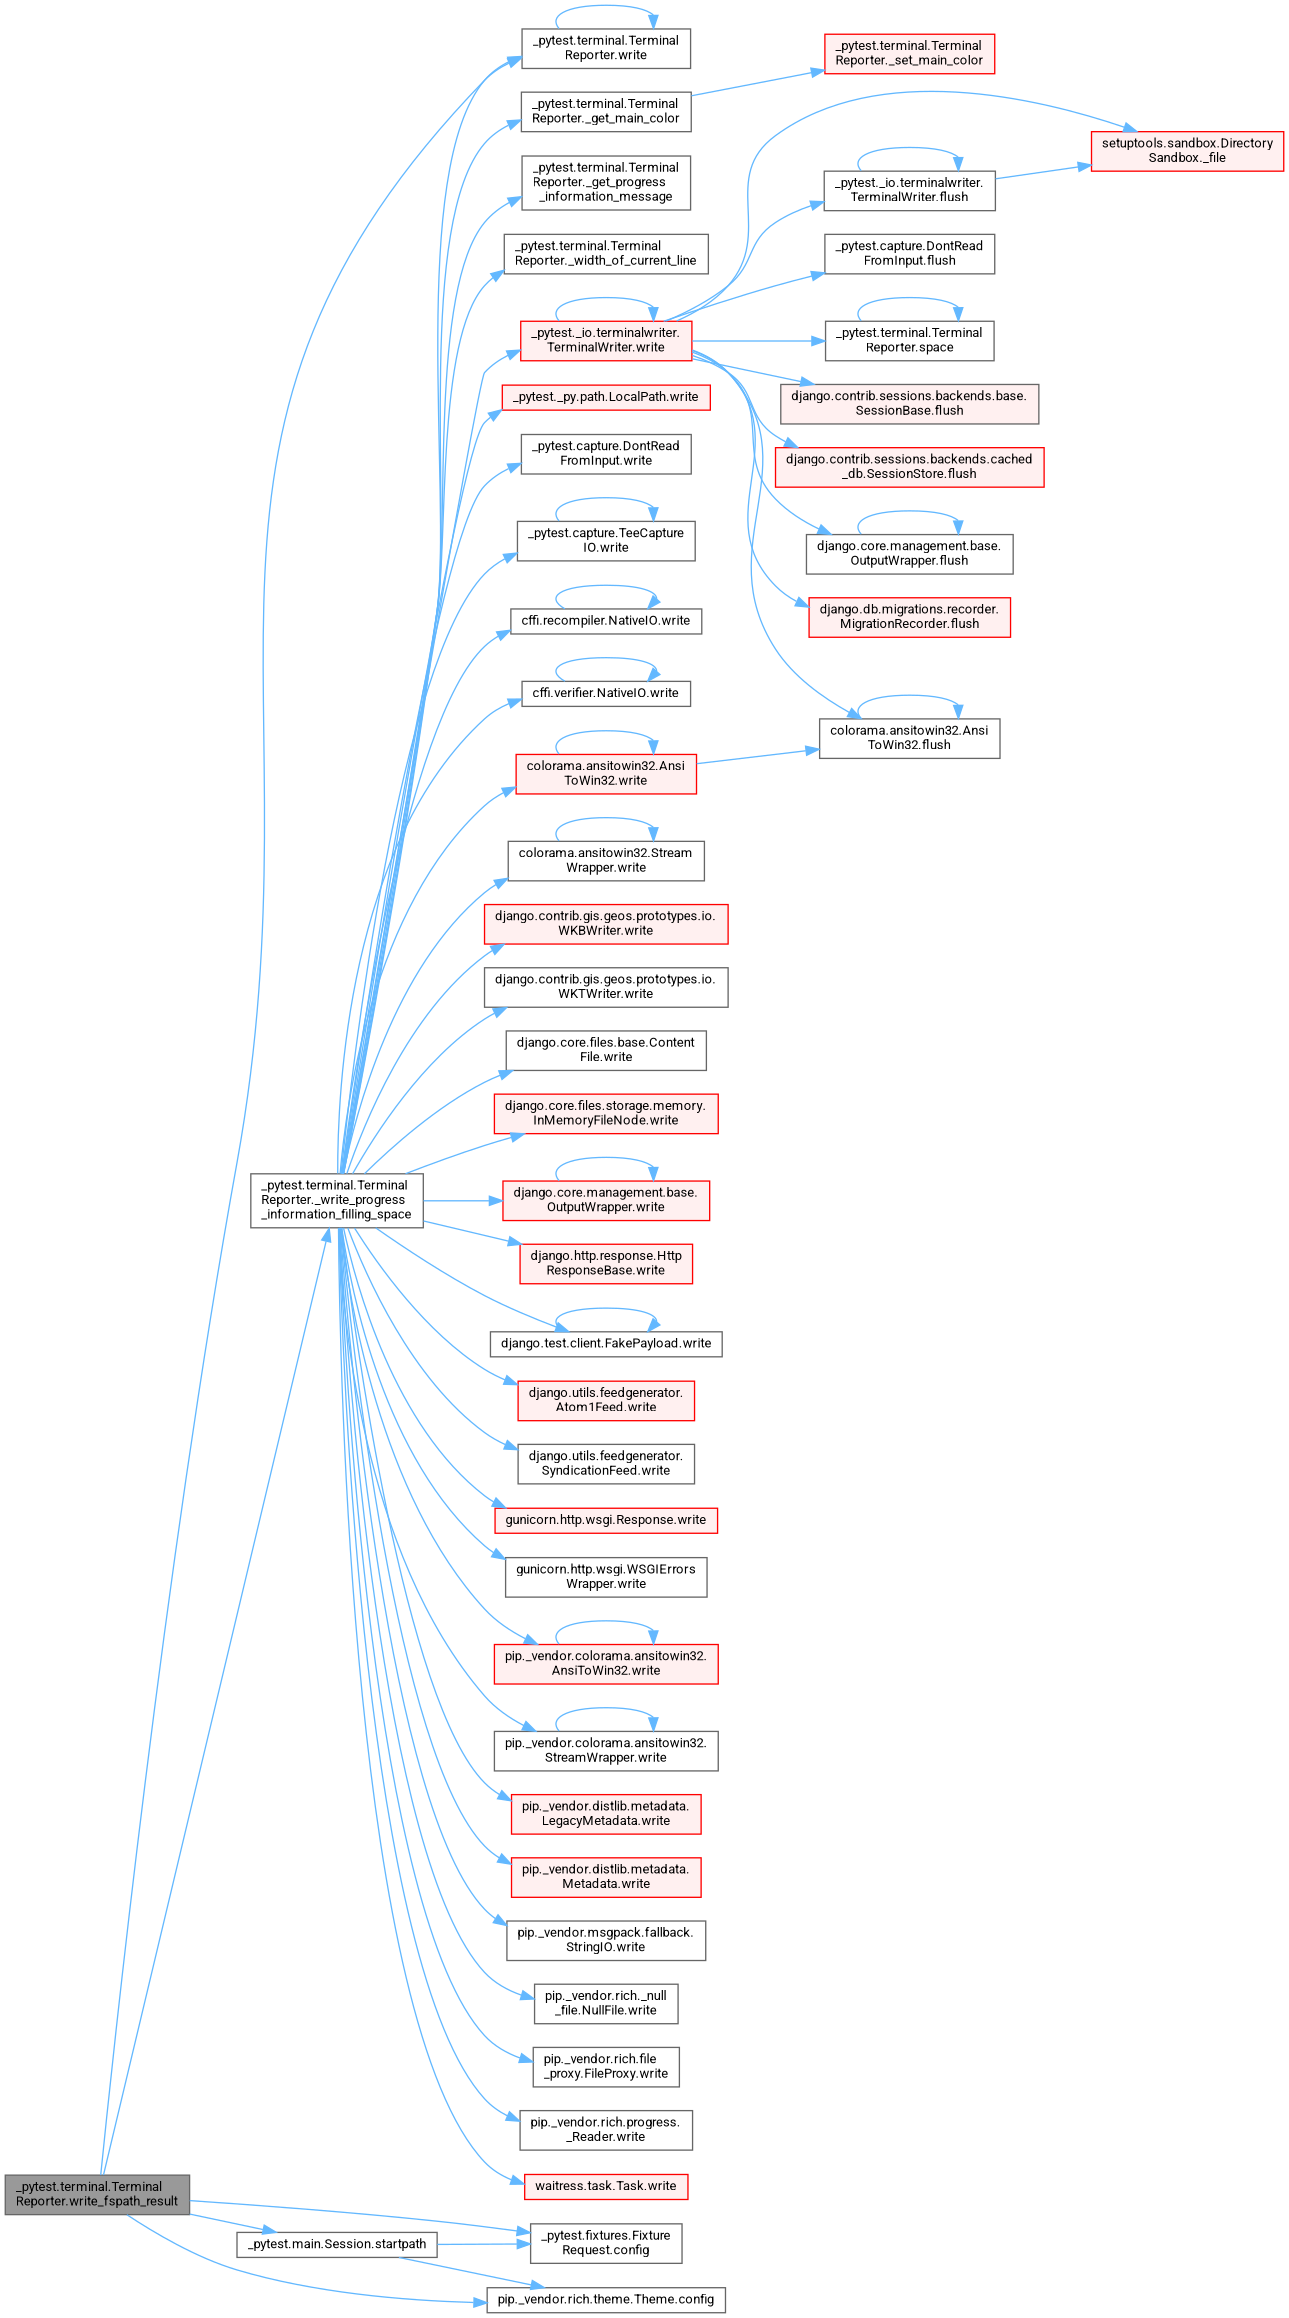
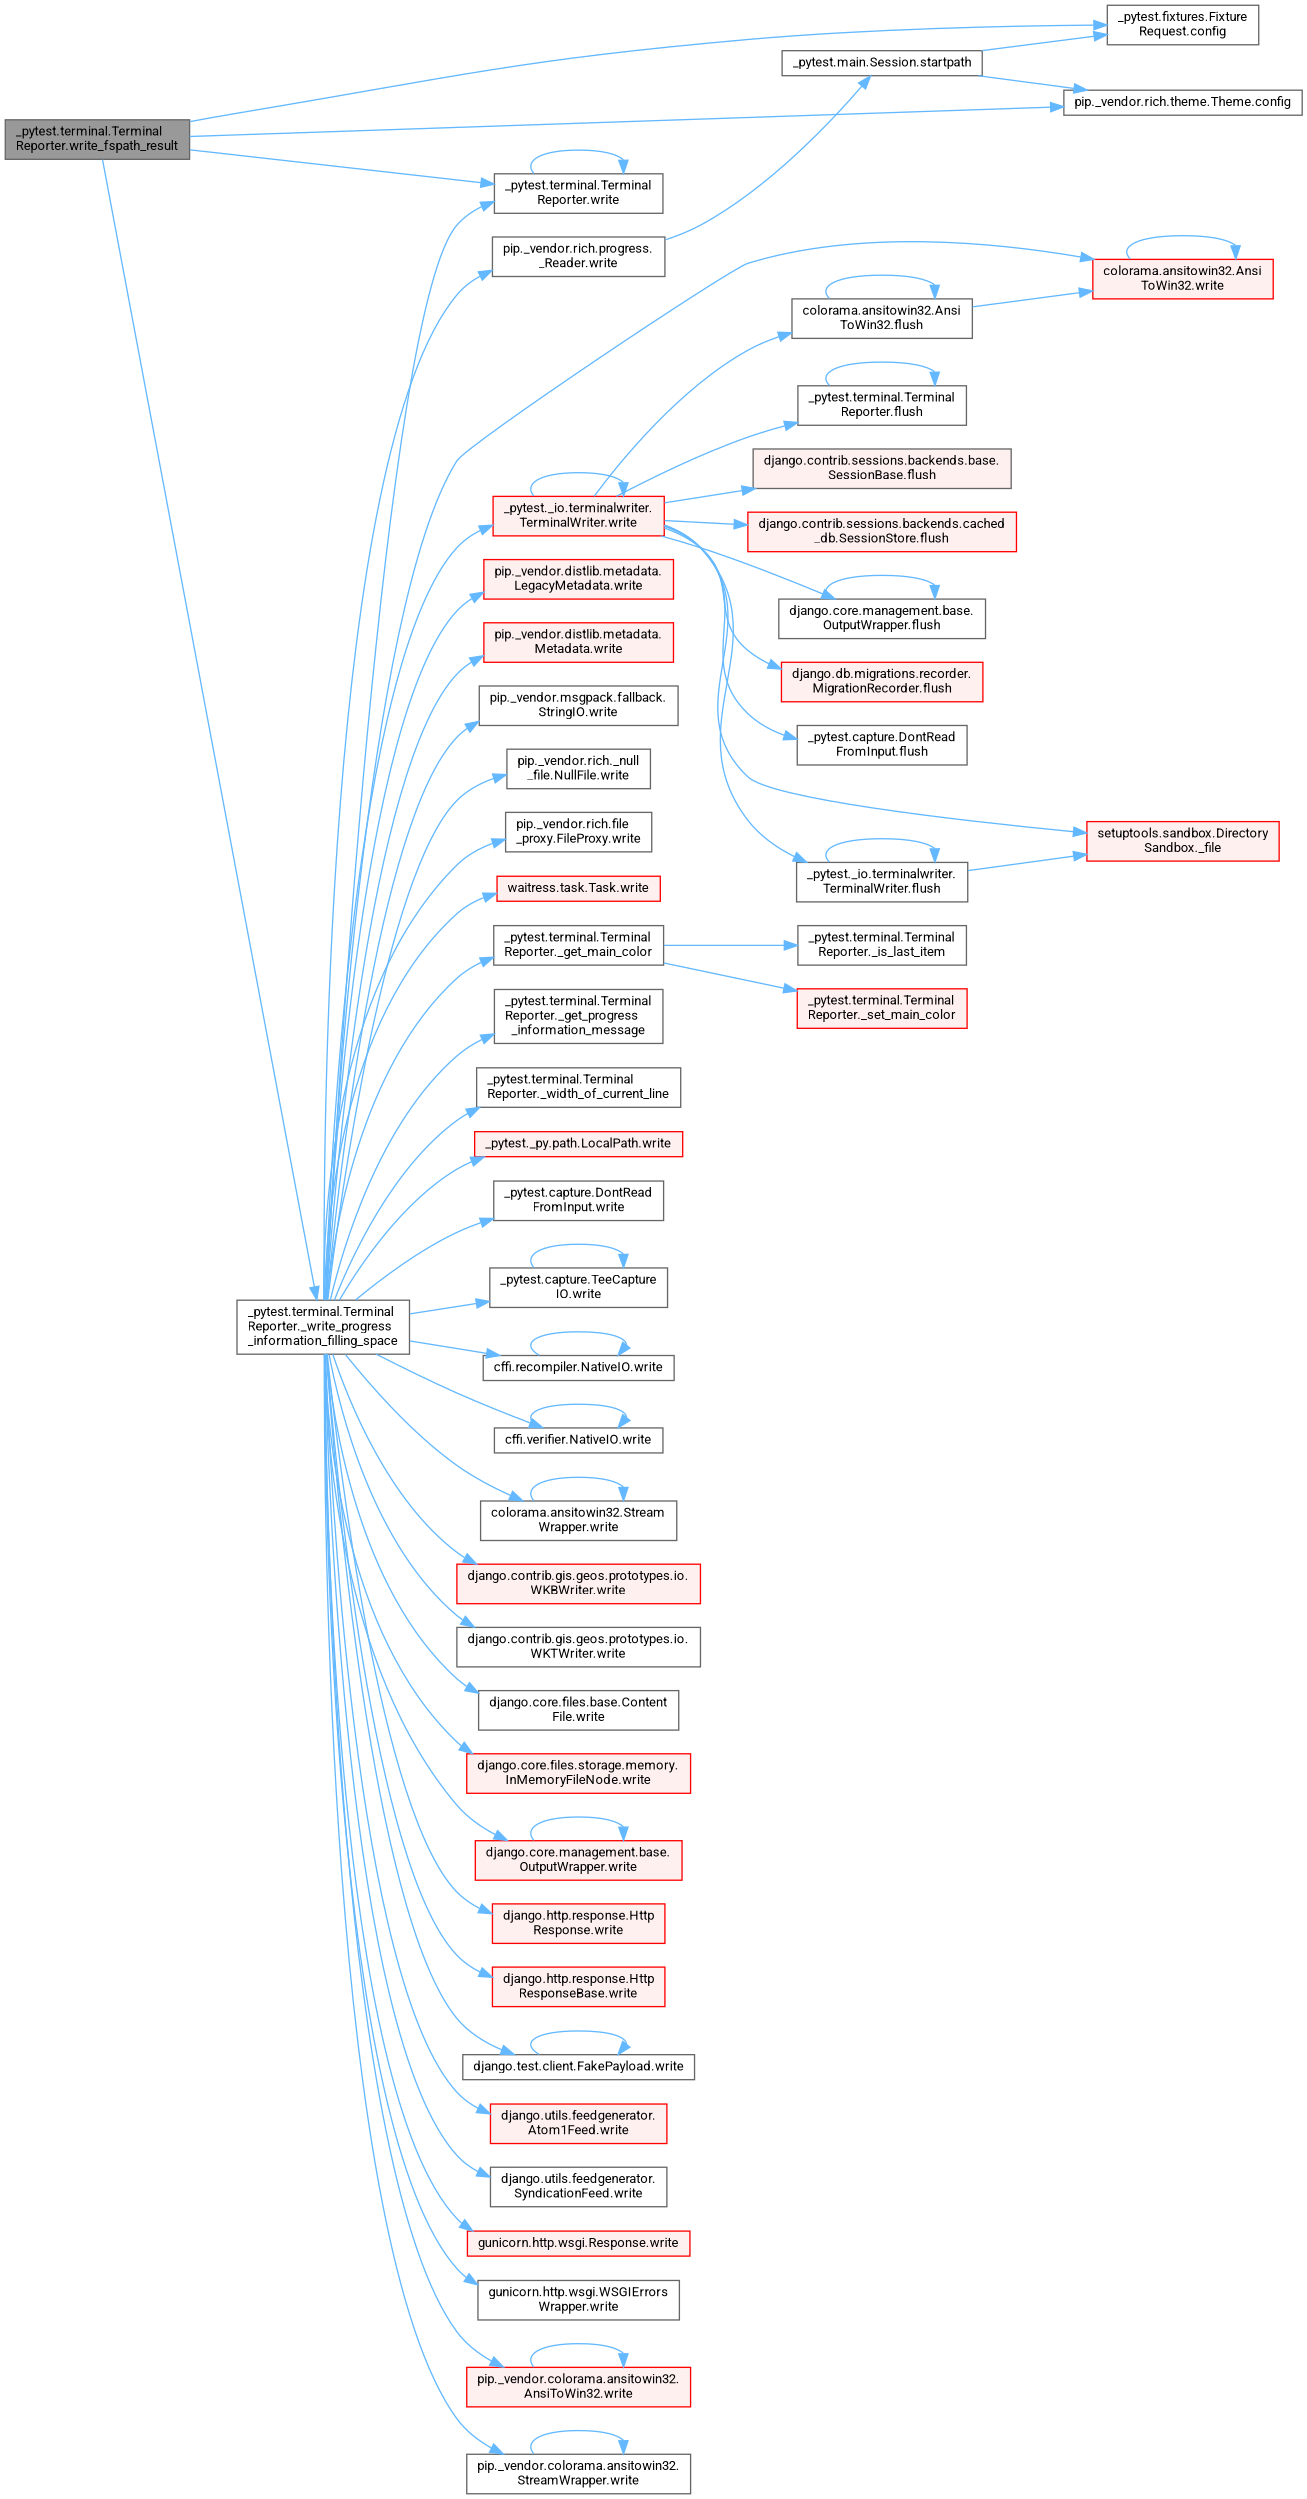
(910, 341) -> (882, 406)
(751, 757) -> (1026, 300)
none -> (882, 945)
none -> (579, 1924)
(226, 2222) -> (773, 175)
